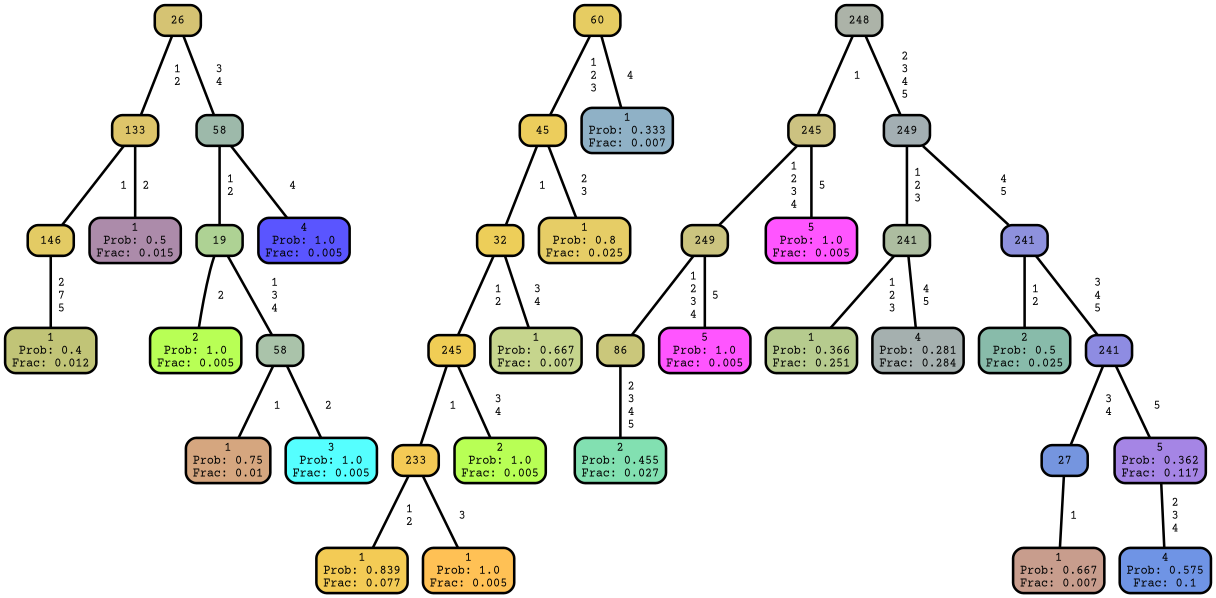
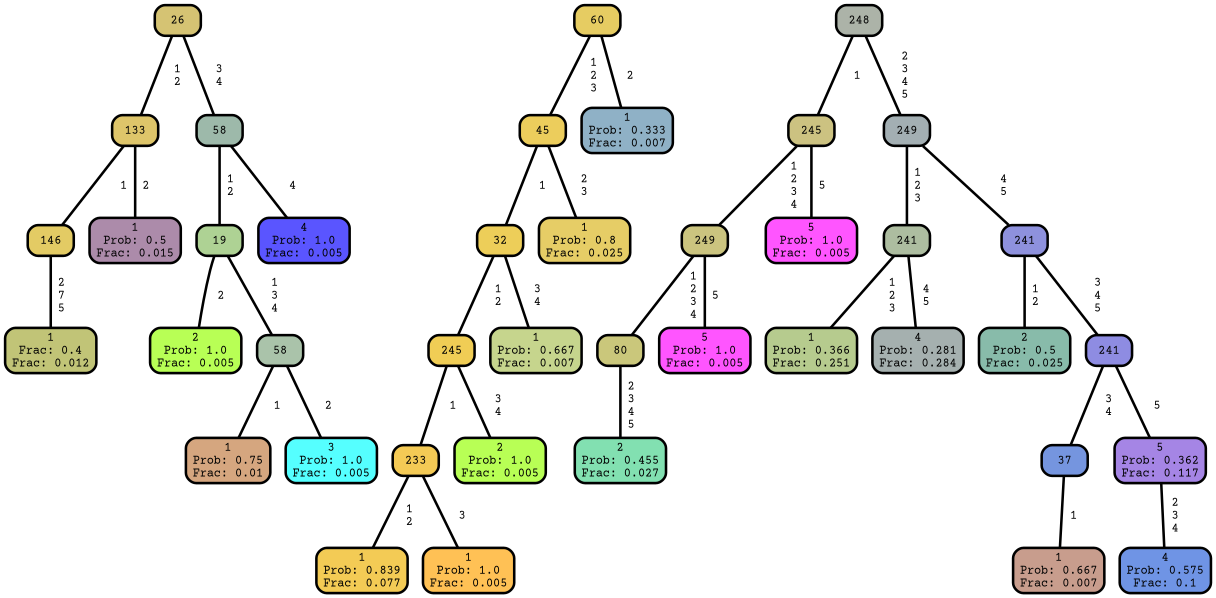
(627, 75) -> (627, 75)
(51, 350) -> (51, 350)
(620, 350) -> (620, 350)
(1065, 460) -> (1065, 460)
